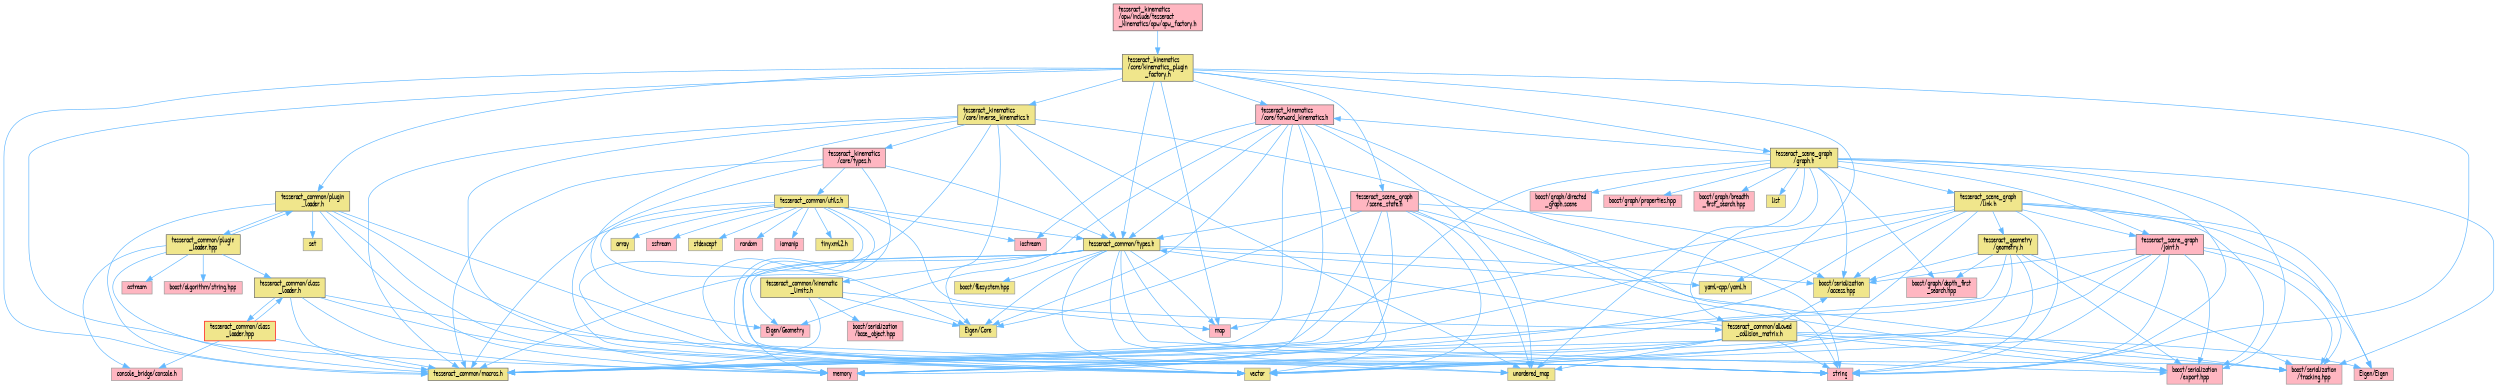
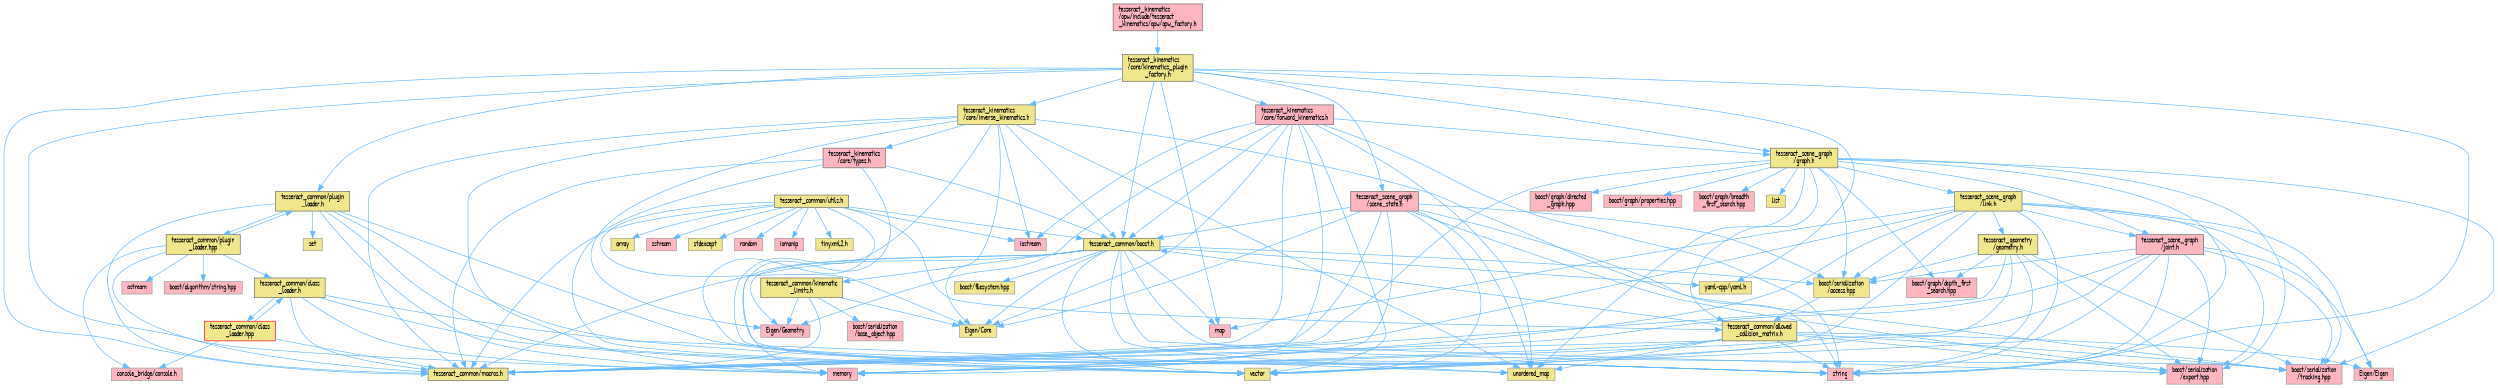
(1555, 136) -> (1549, 137)
none -> (1014, 178)
(834, 179) -> none
(1561, 201) -> (1561, 201)
(1122, 245) -> (1122, 245)
(1807, 308) -> (1801, 307)
(1068, 315) -> (794, 308)
(668, 338) -> none
